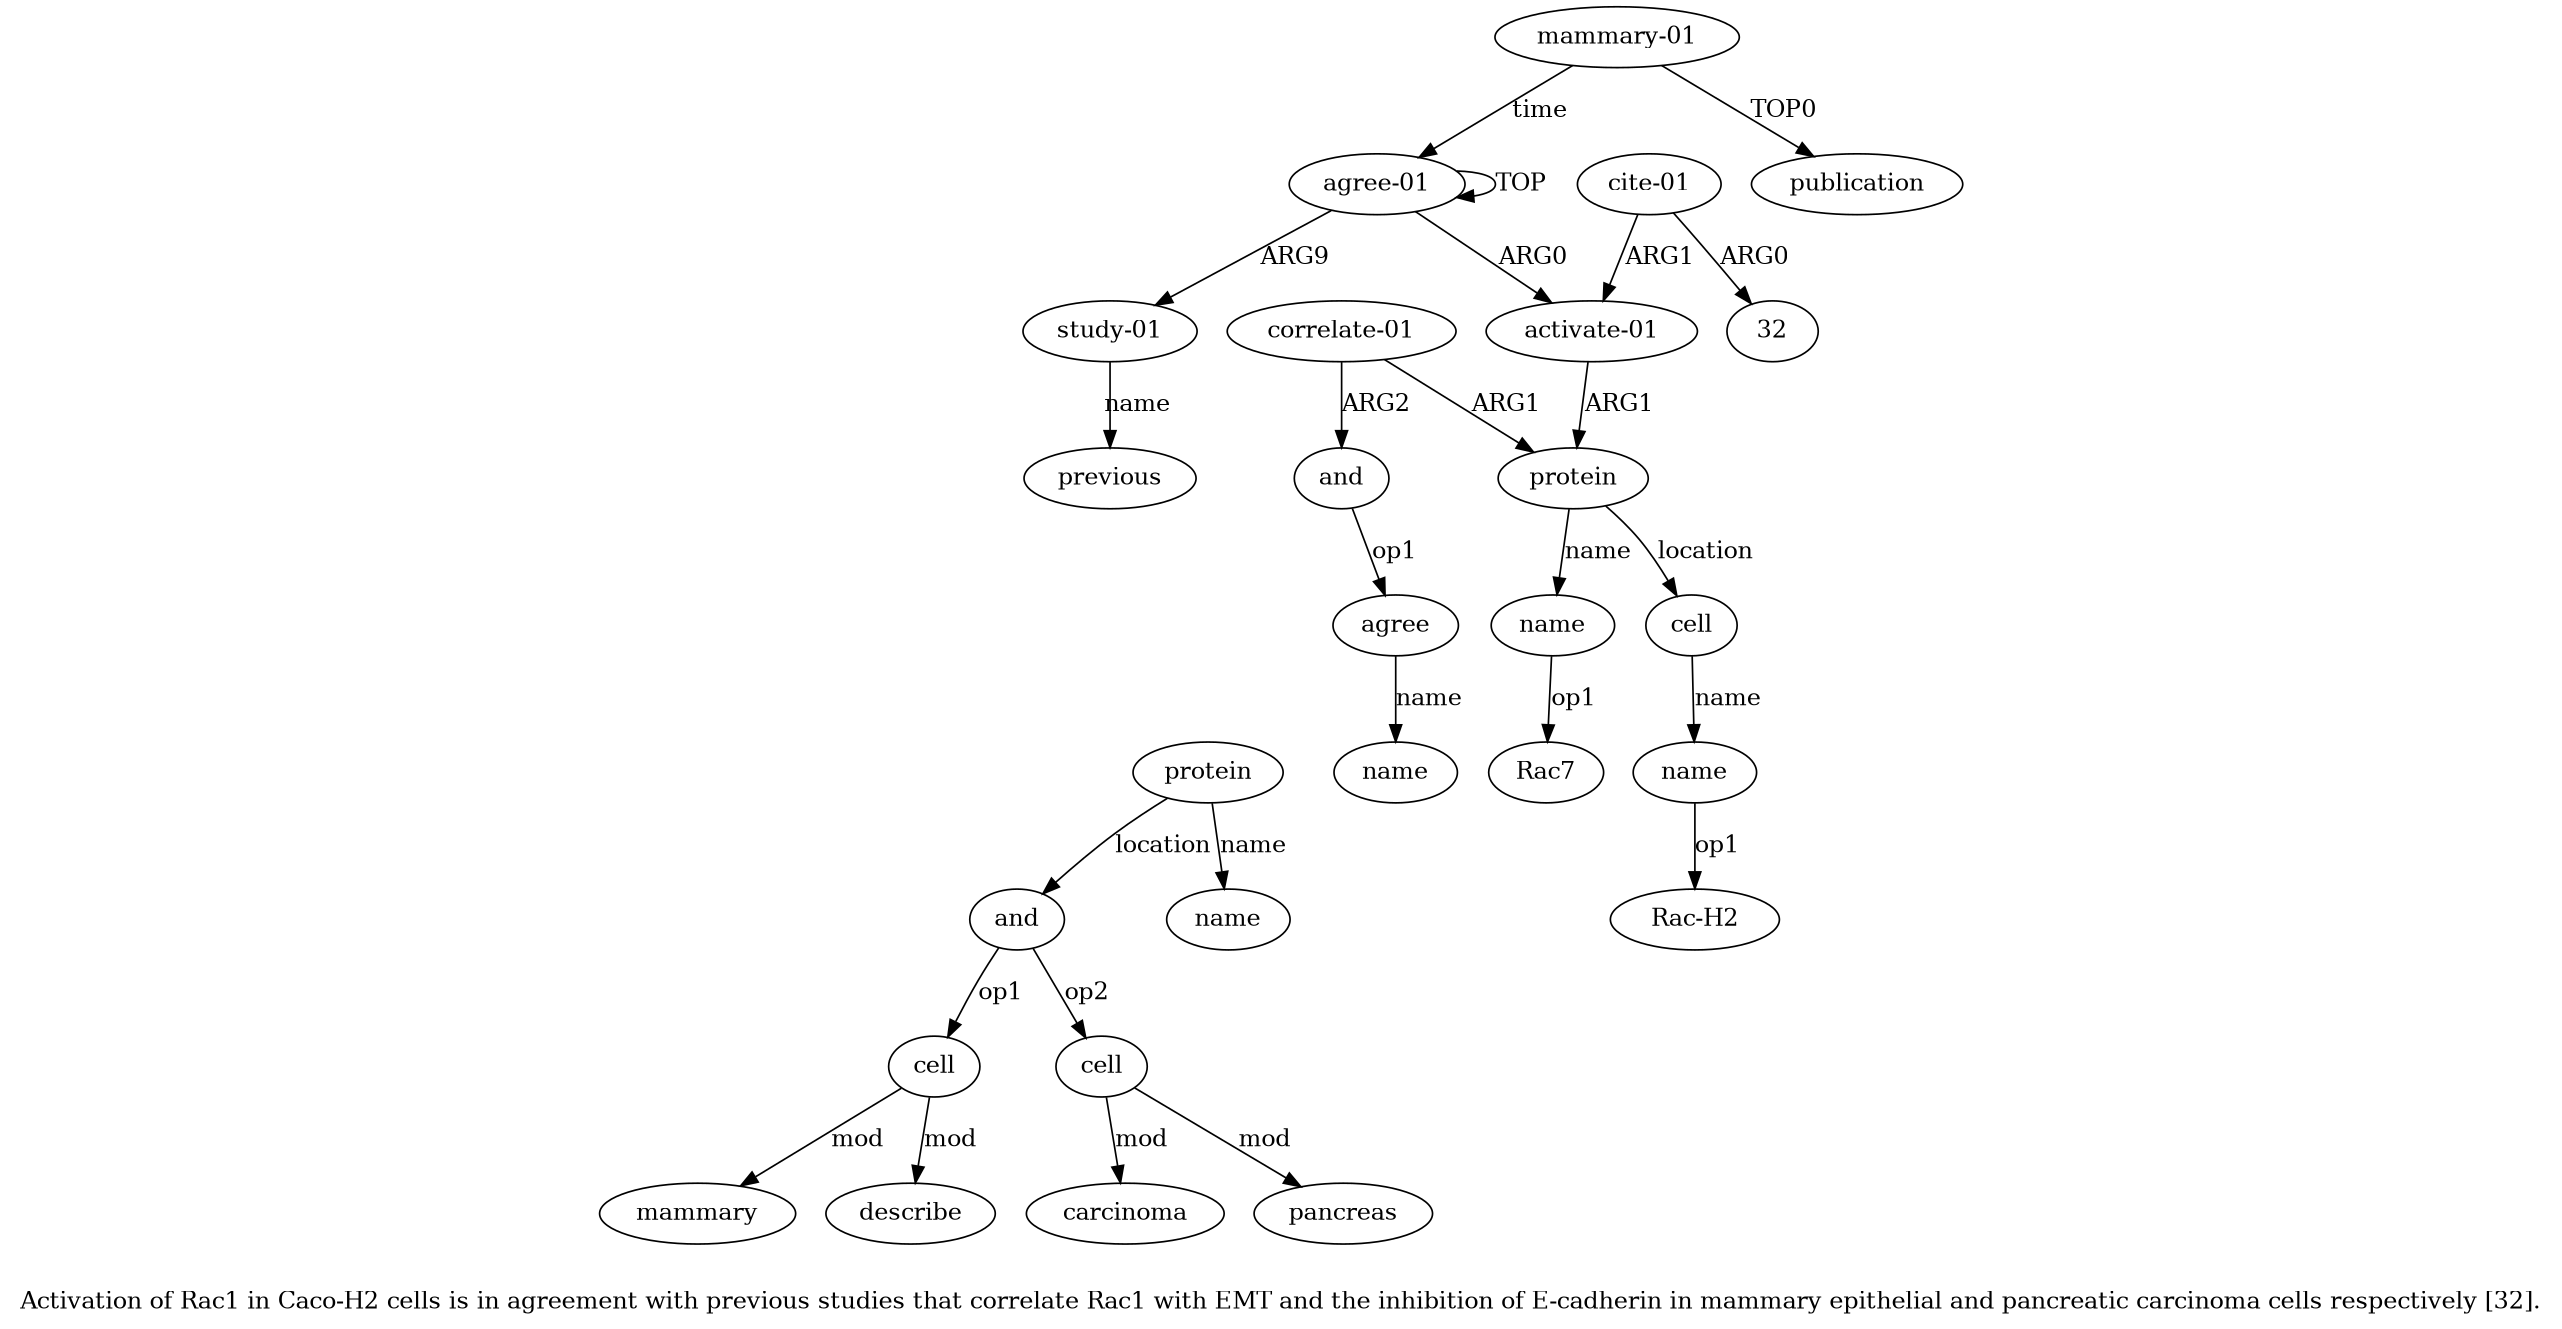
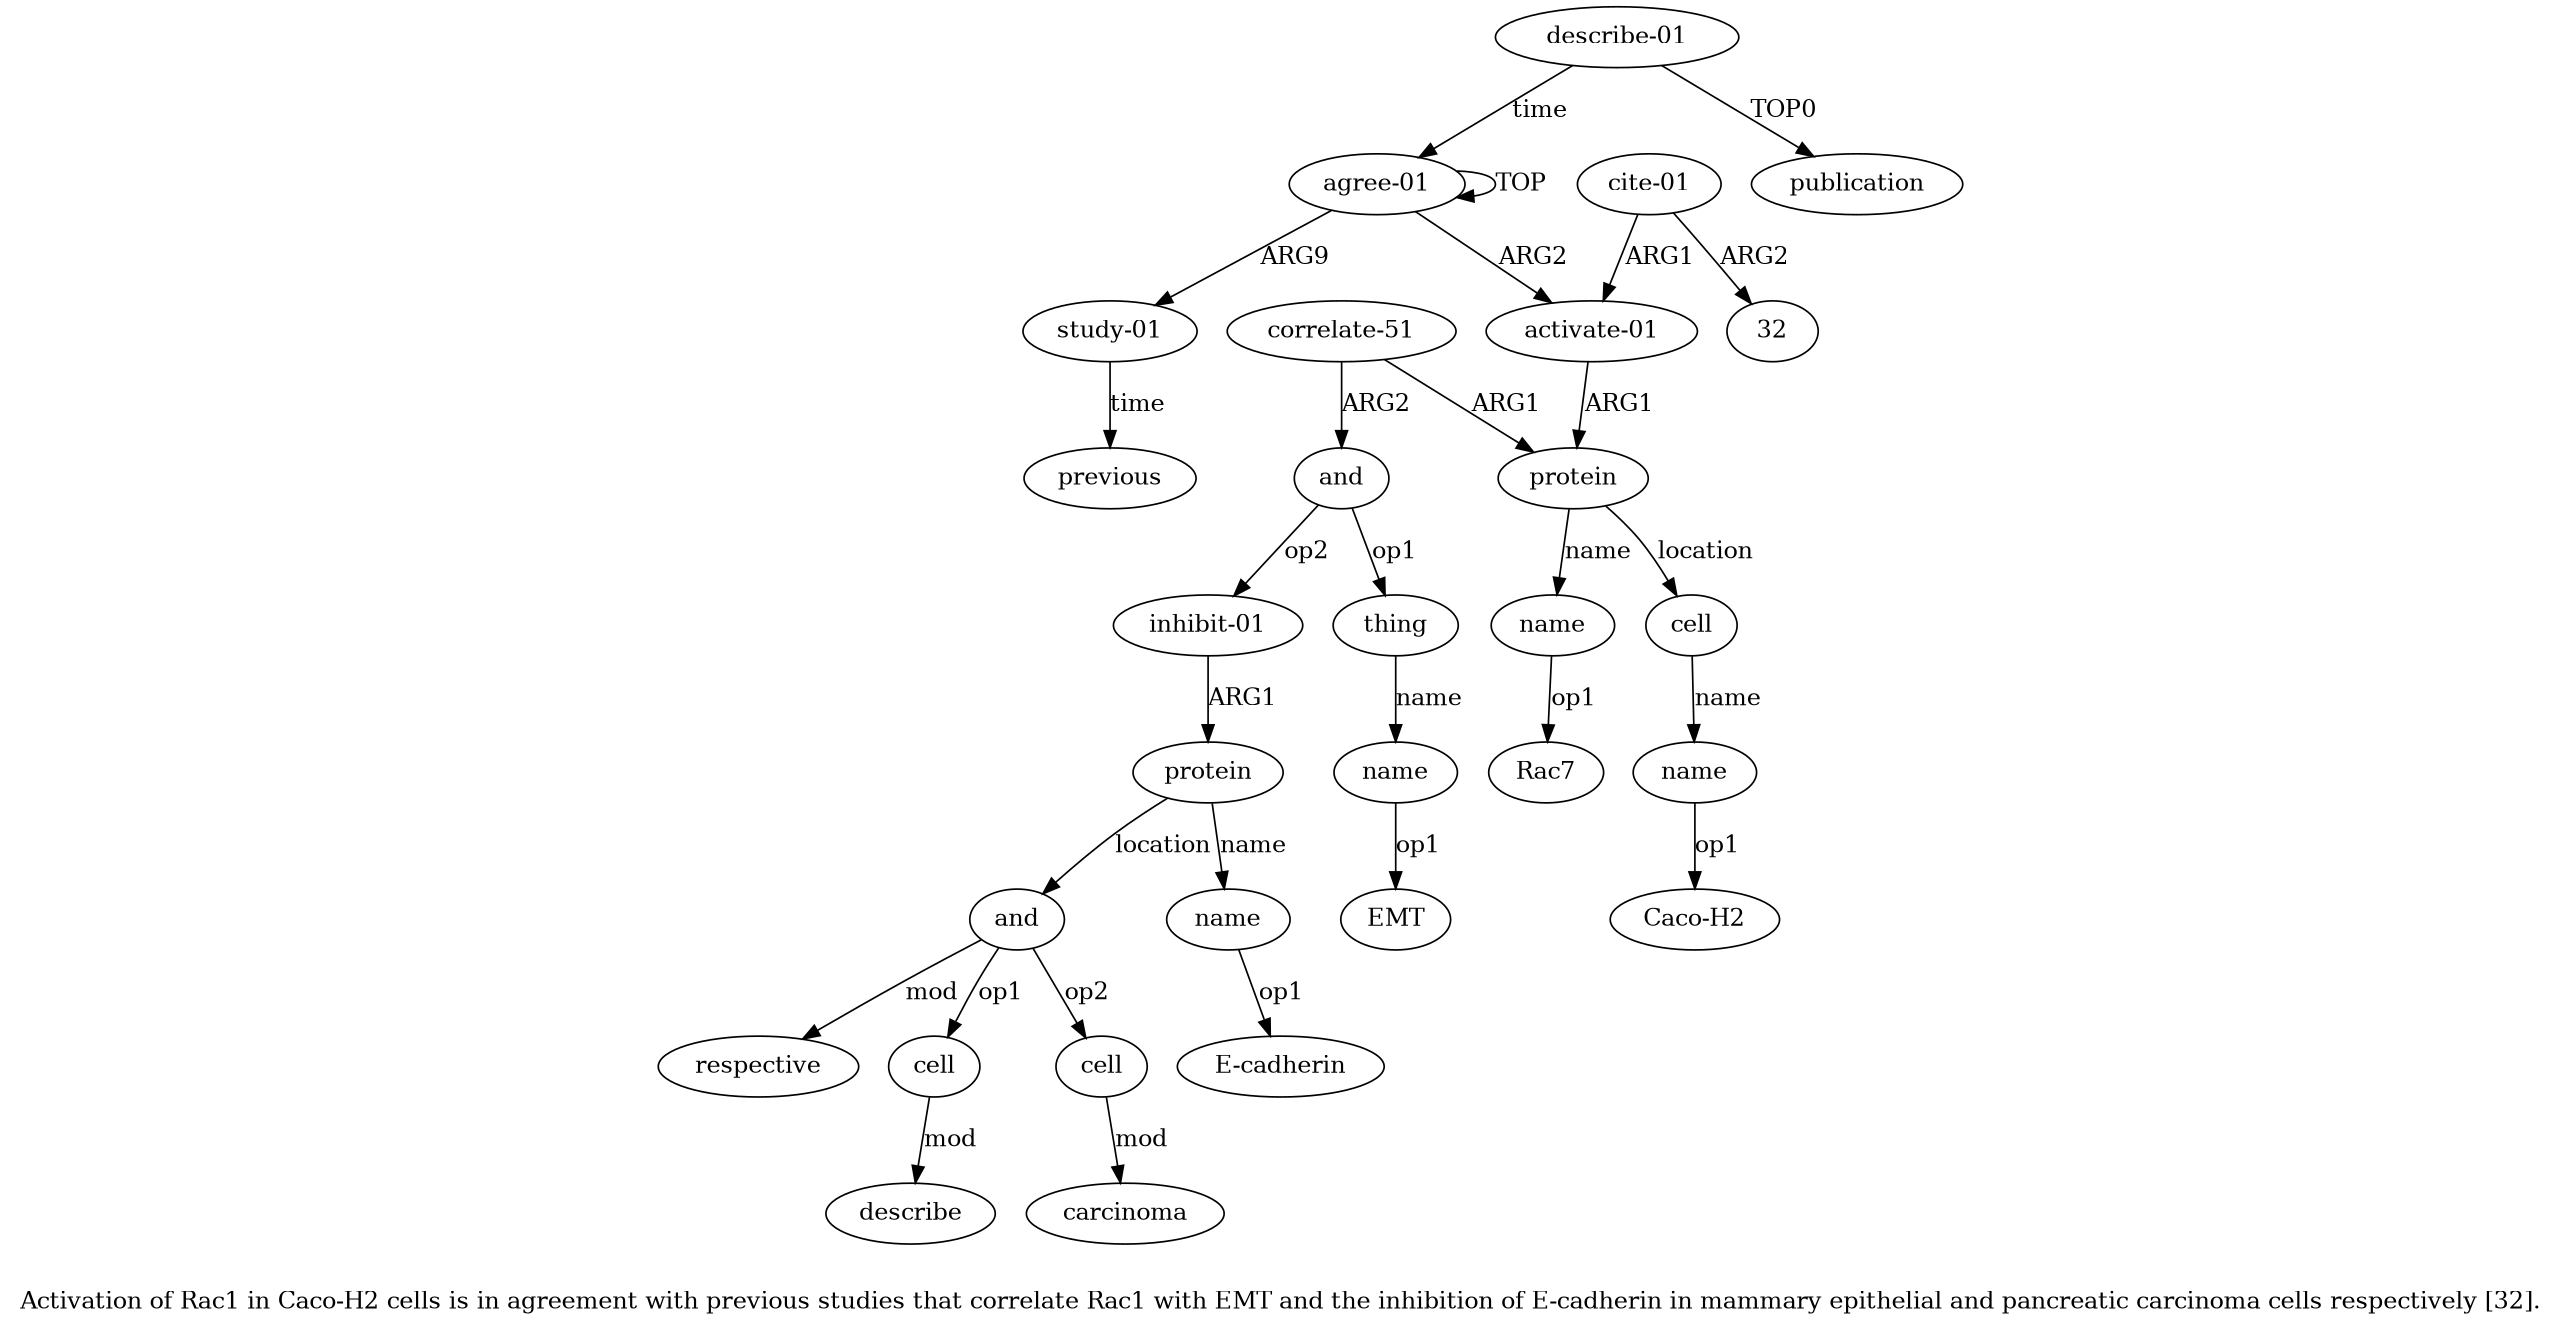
(1617, 37) -> (1617, 37)
(1533, 258) -> (1533, 258)
(1755, 258) -> (1755, 258)
(1342, 331) -> (1342, 331)
(1138, 405) -> (1138, 405)
none -> (1208, 625)
(1396, 625) -> (1396, 625)
none -> (1396, 920)
(1695, 920) -> (1695, 920)
none -> (758, 1067)
none -> (1281, 1067)
(698, 1214) -> none
(1343, 1214) -> none
